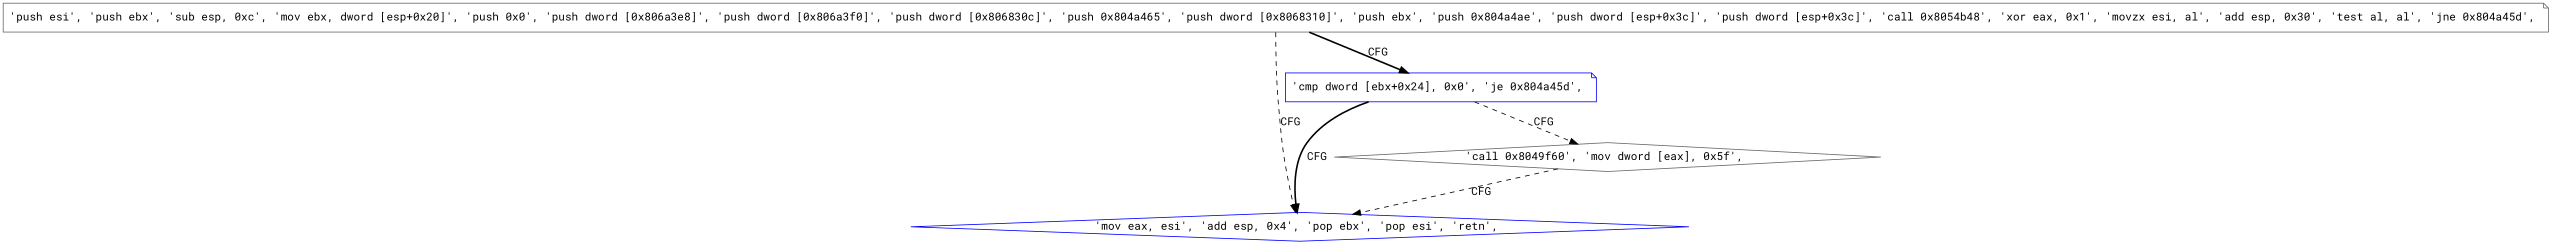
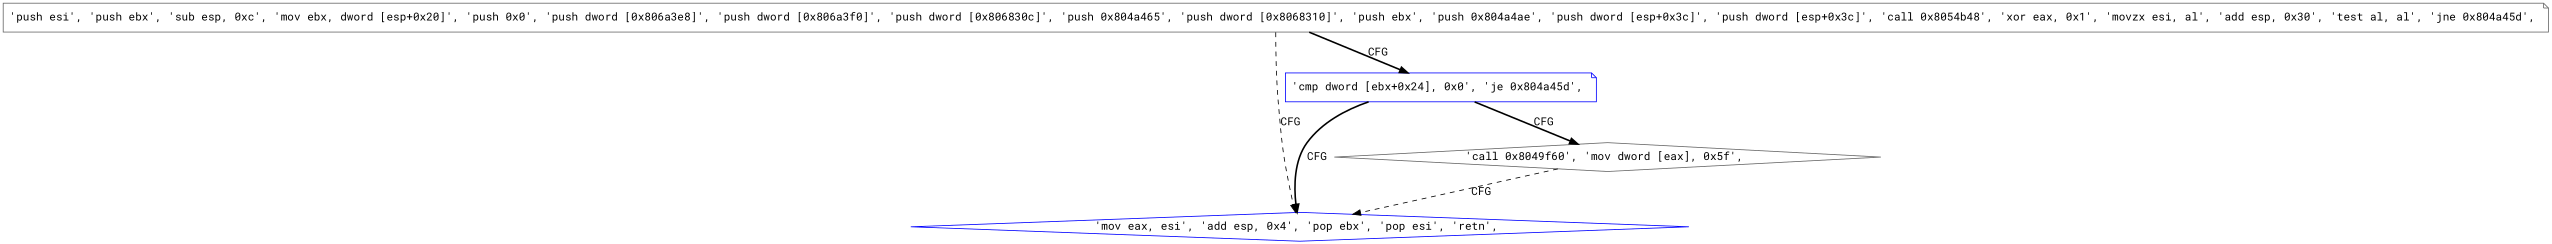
(1522, 121) -> (1522, 121)
